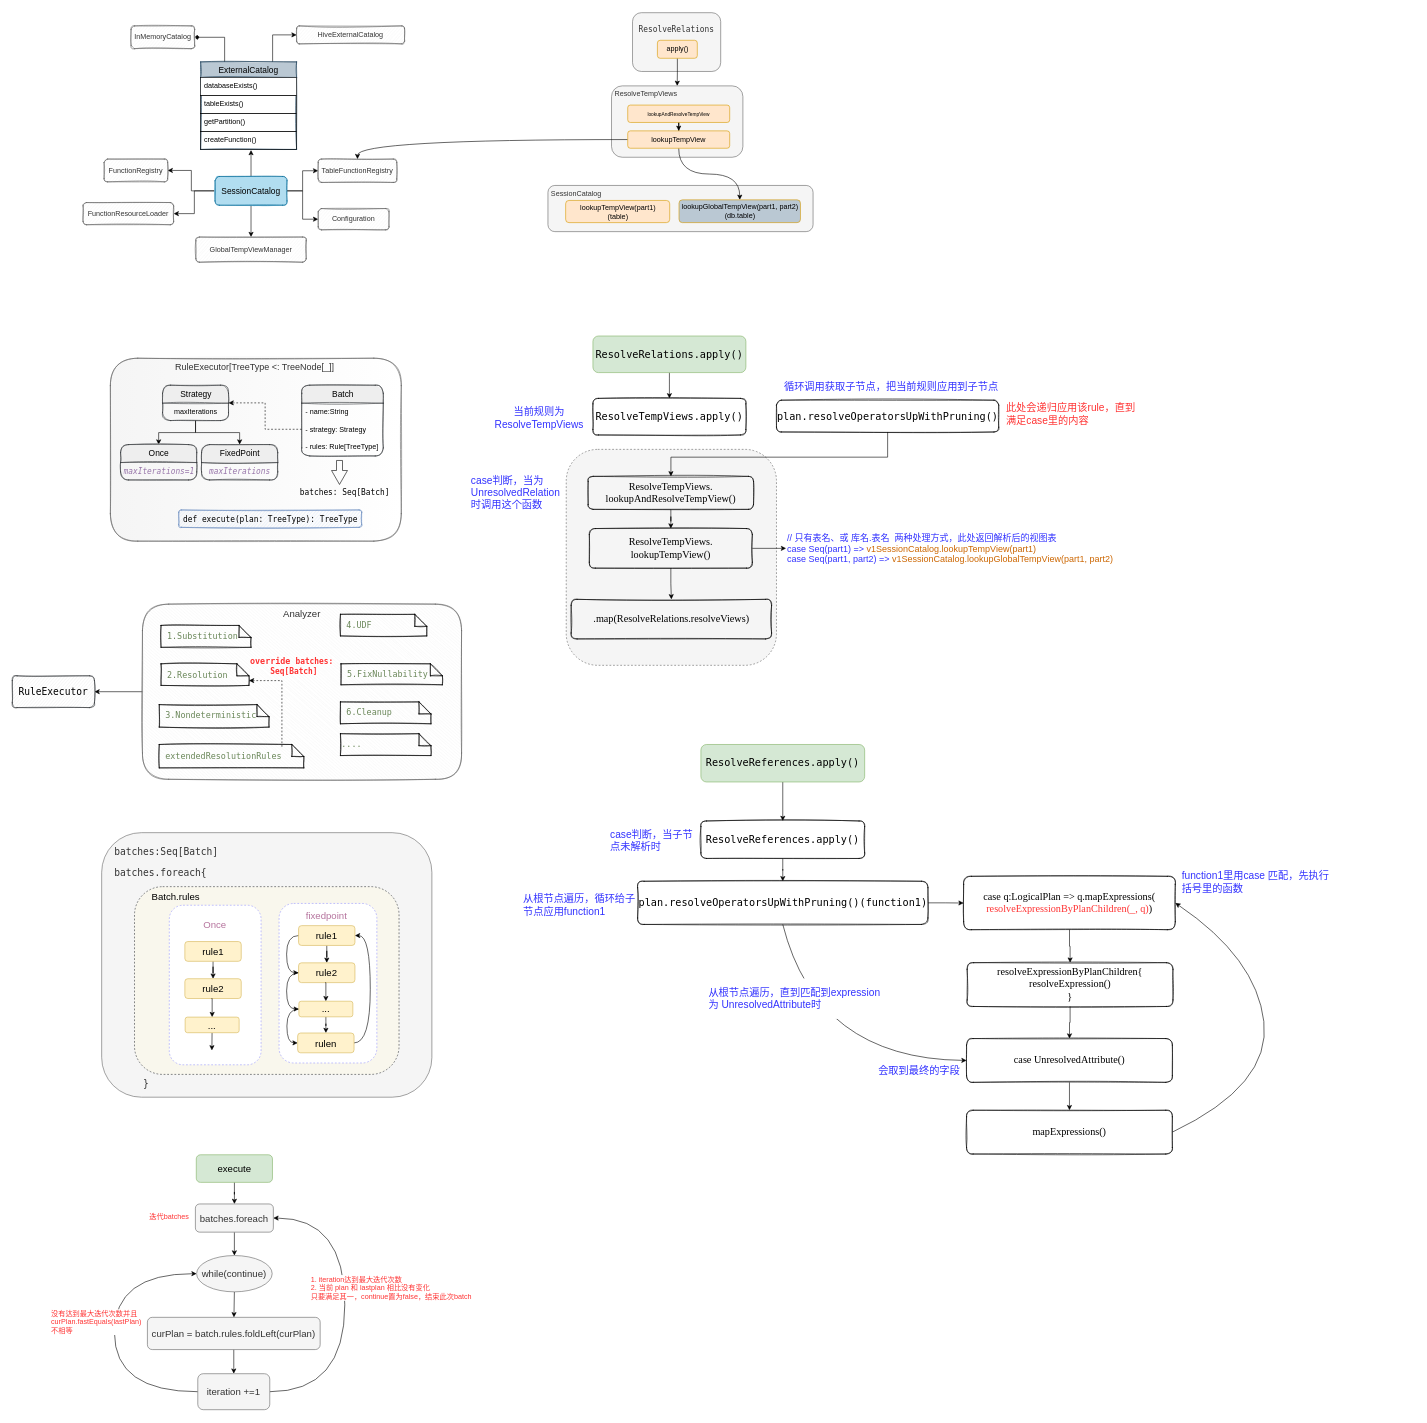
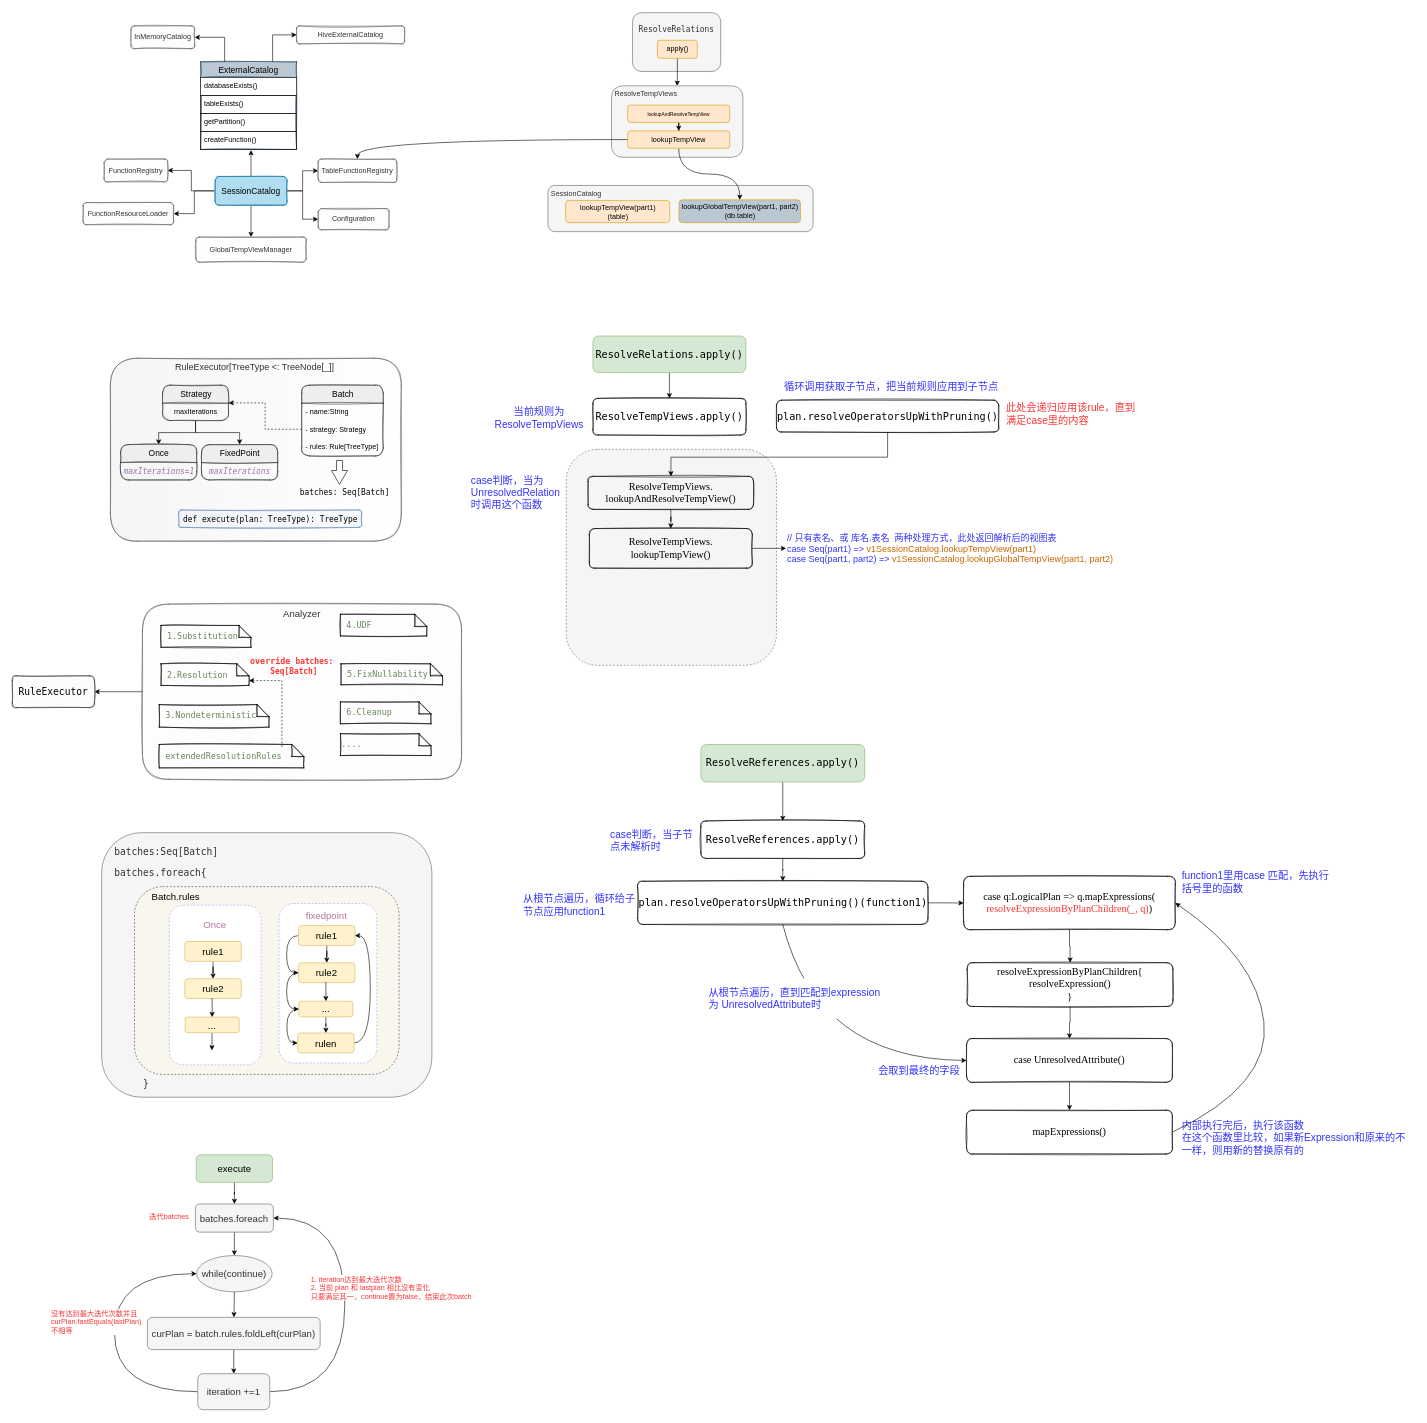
(200, 37) -> (200, 37)
(671, 593) -> none
(672, 619) -> none
none -> (1298, 1138)
